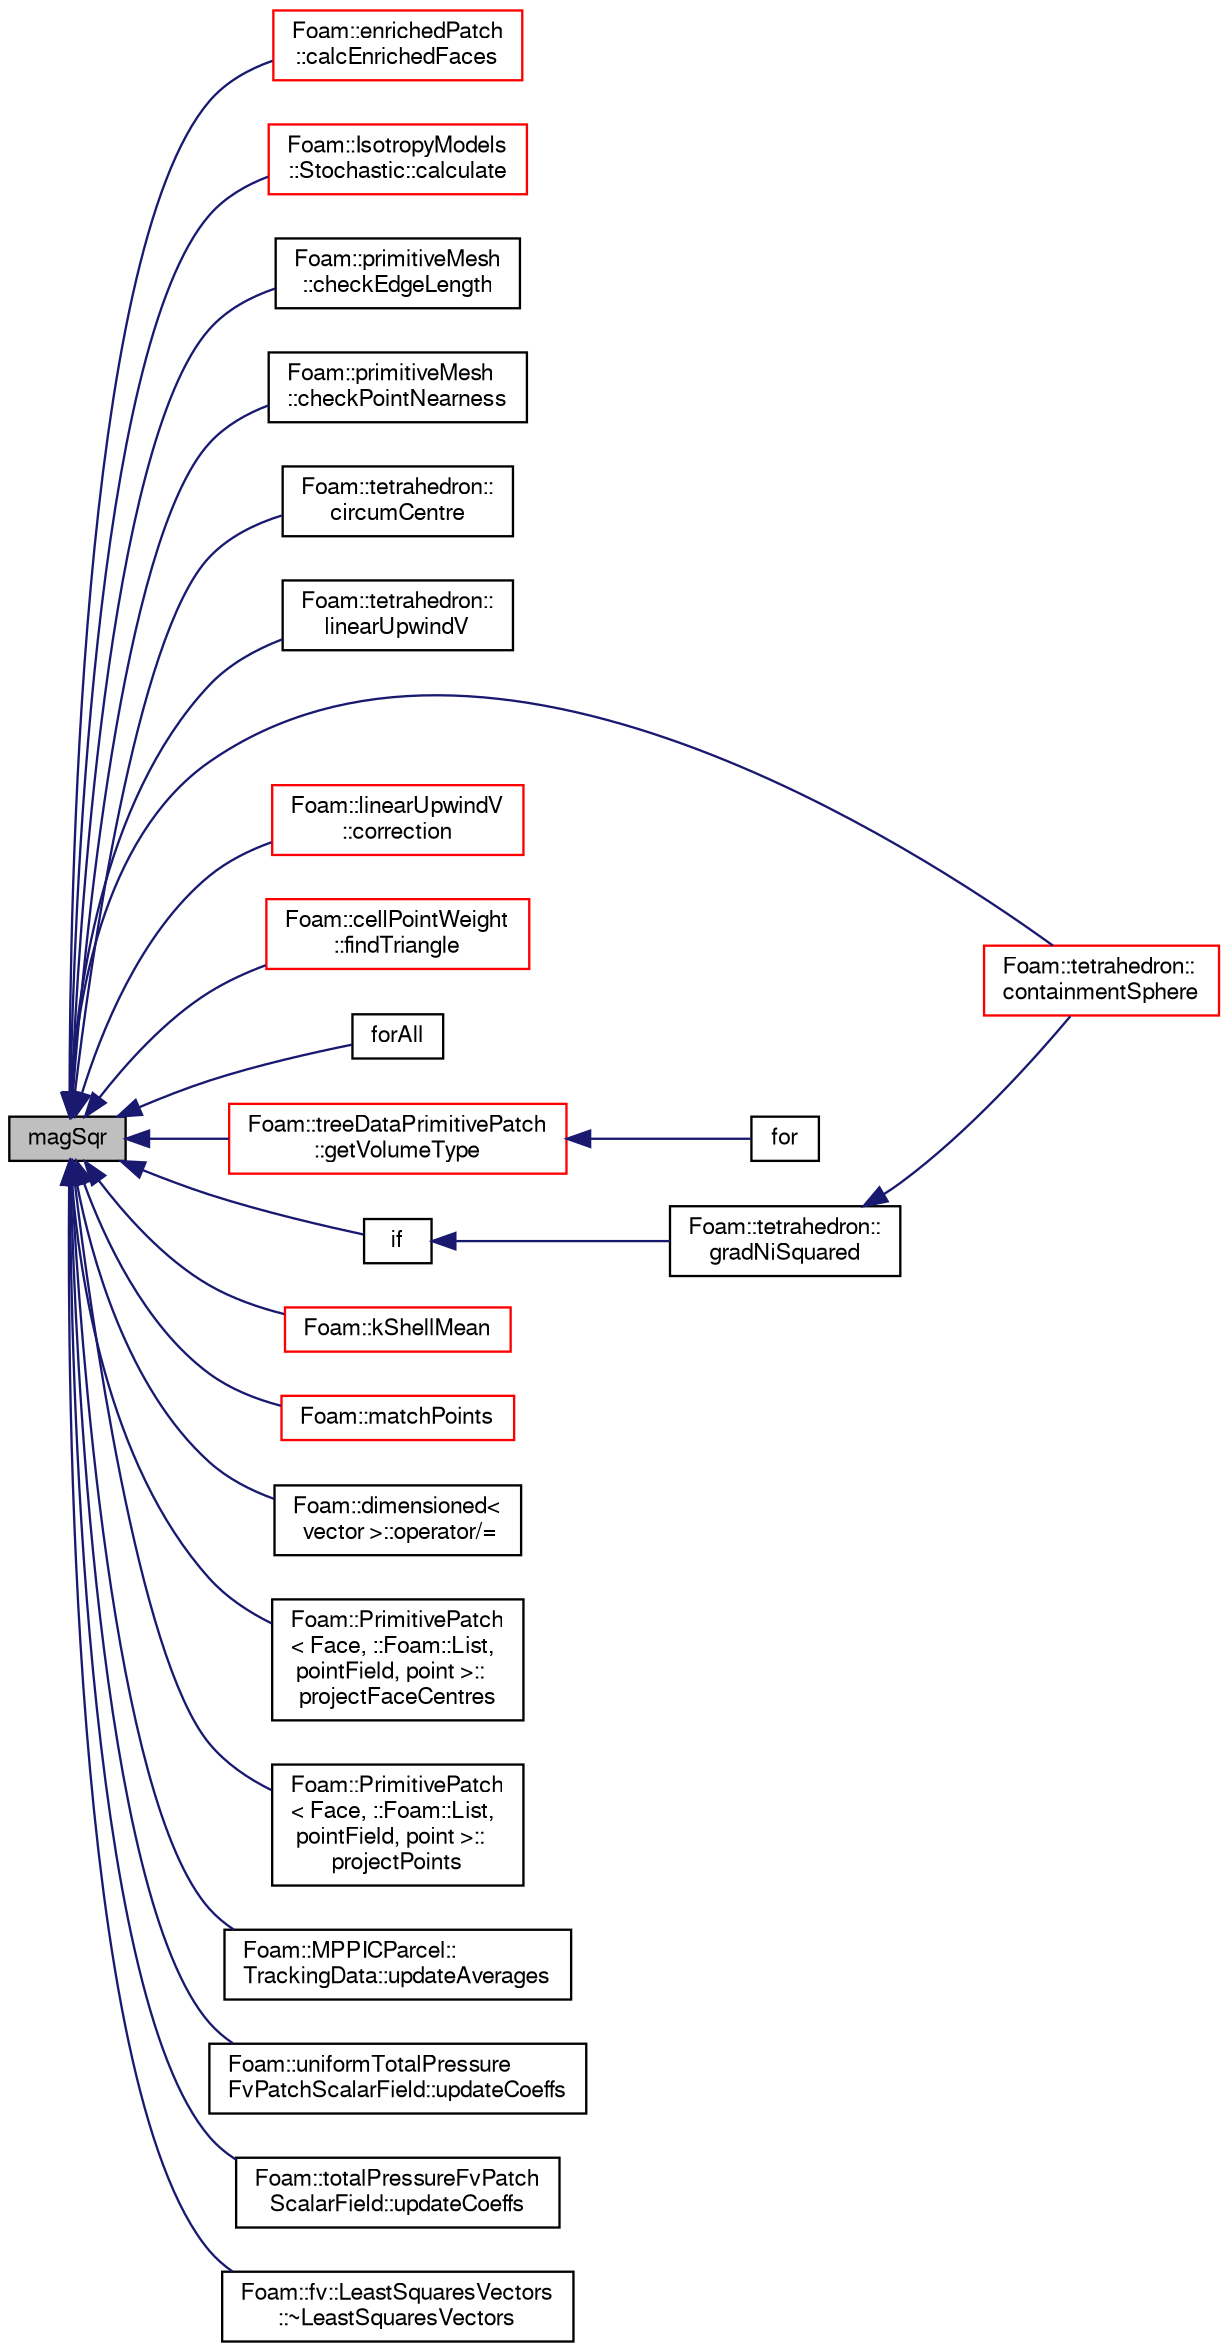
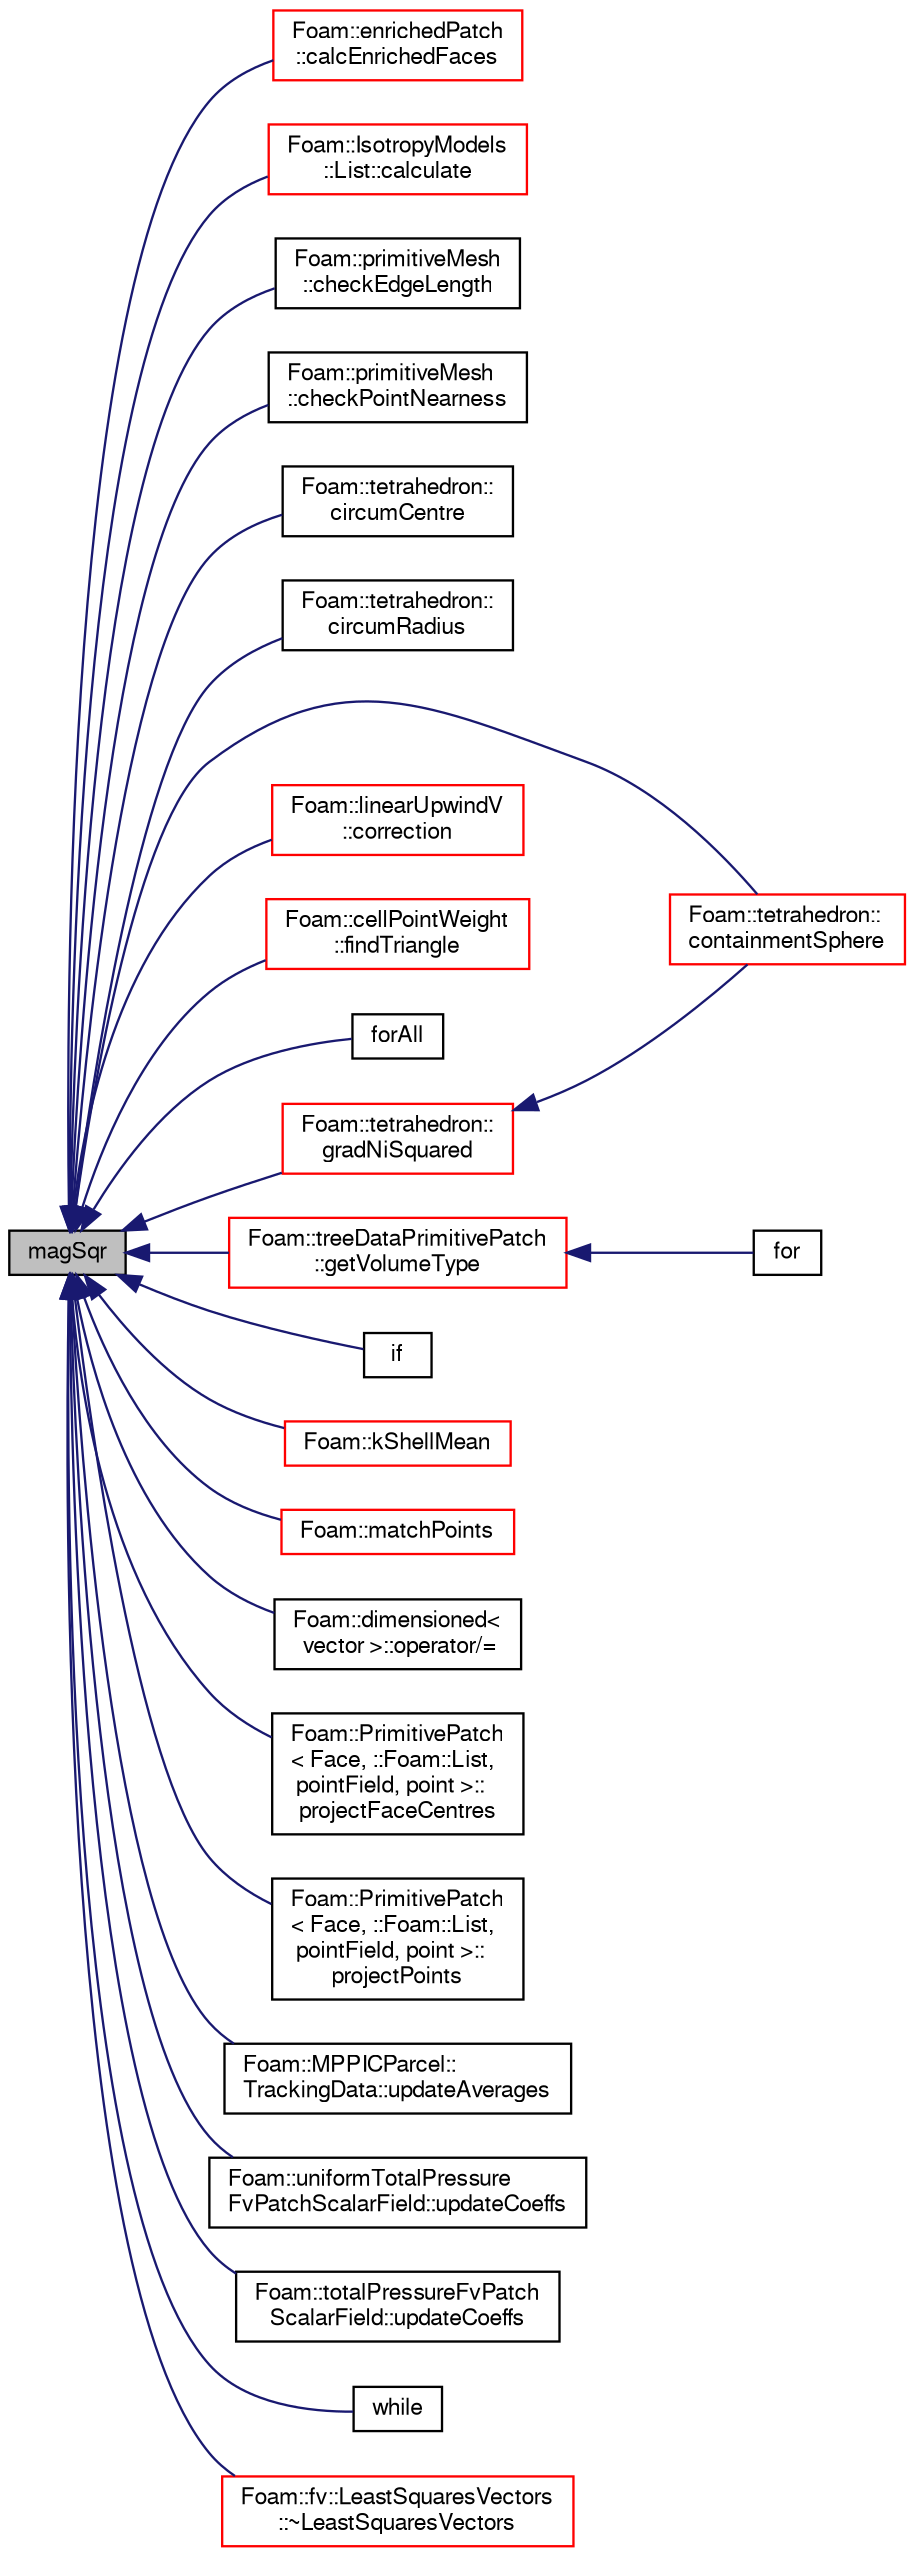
(398, 159) -> (398, 159)
(398, 615) -> (398, 615)
(563, 1241) -> (213, 1196)
(785, 1241) -> (398, 1139)
(398, 2307) -> (398, 2511)
none -> (398, 2409)
